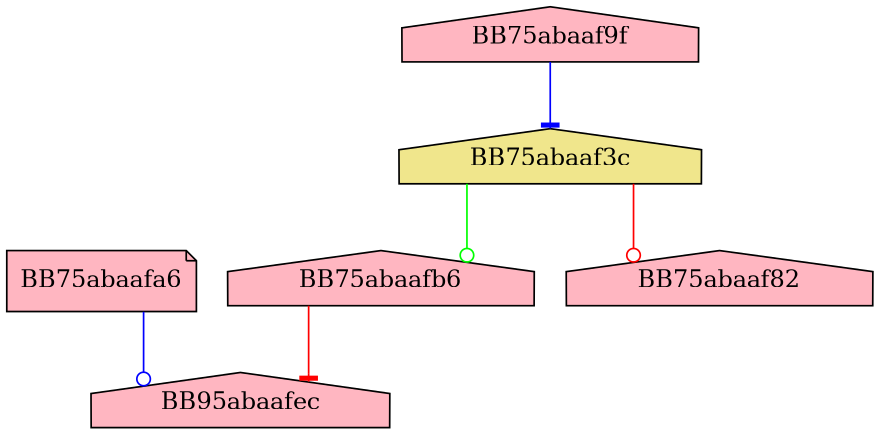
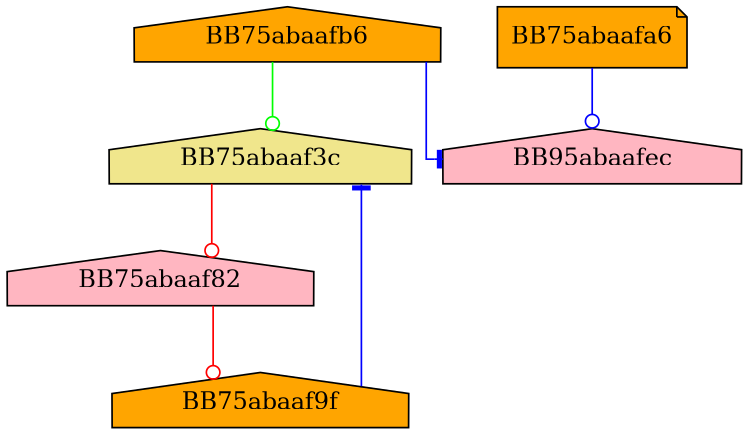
(550, 37) -> (260, 403)
(467, 216) -> (273, 89)
(102, 281) -> (592, 37)
(381, 281) -> (287, 37)
none -> (213, 336)
(309, 339) -> (426, 115)
